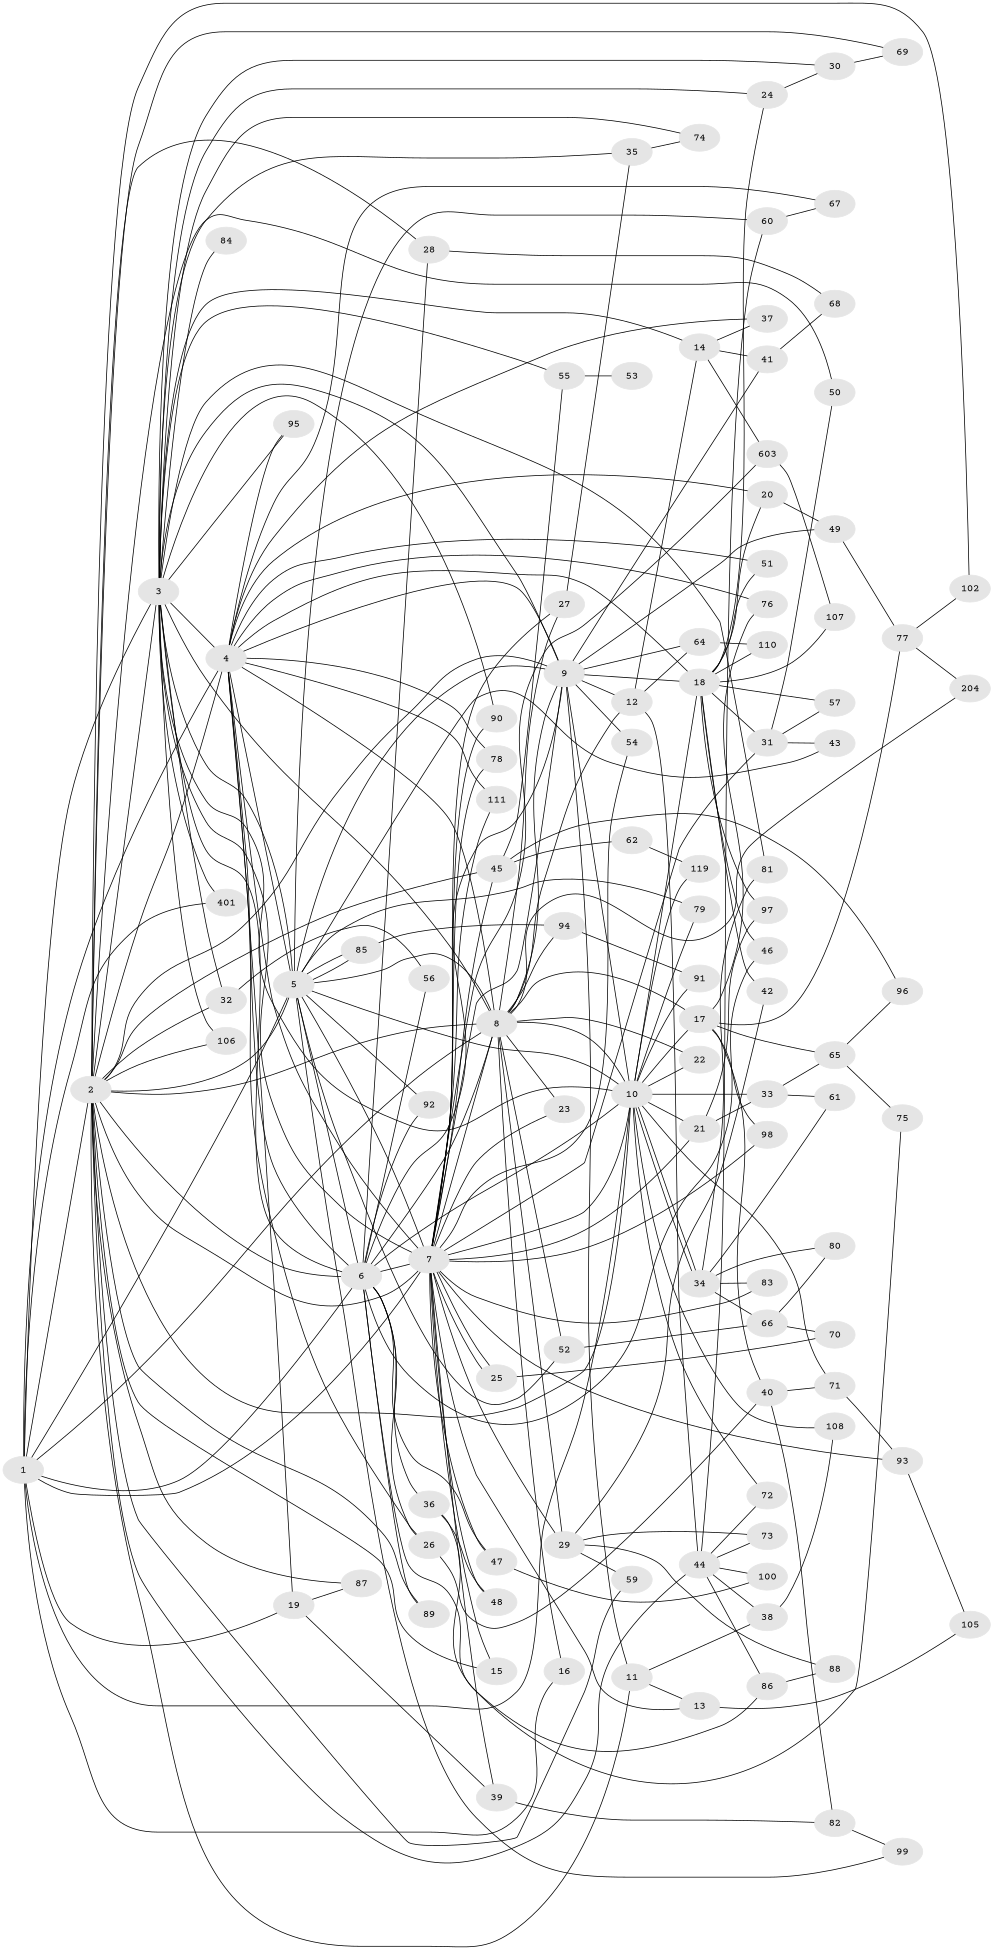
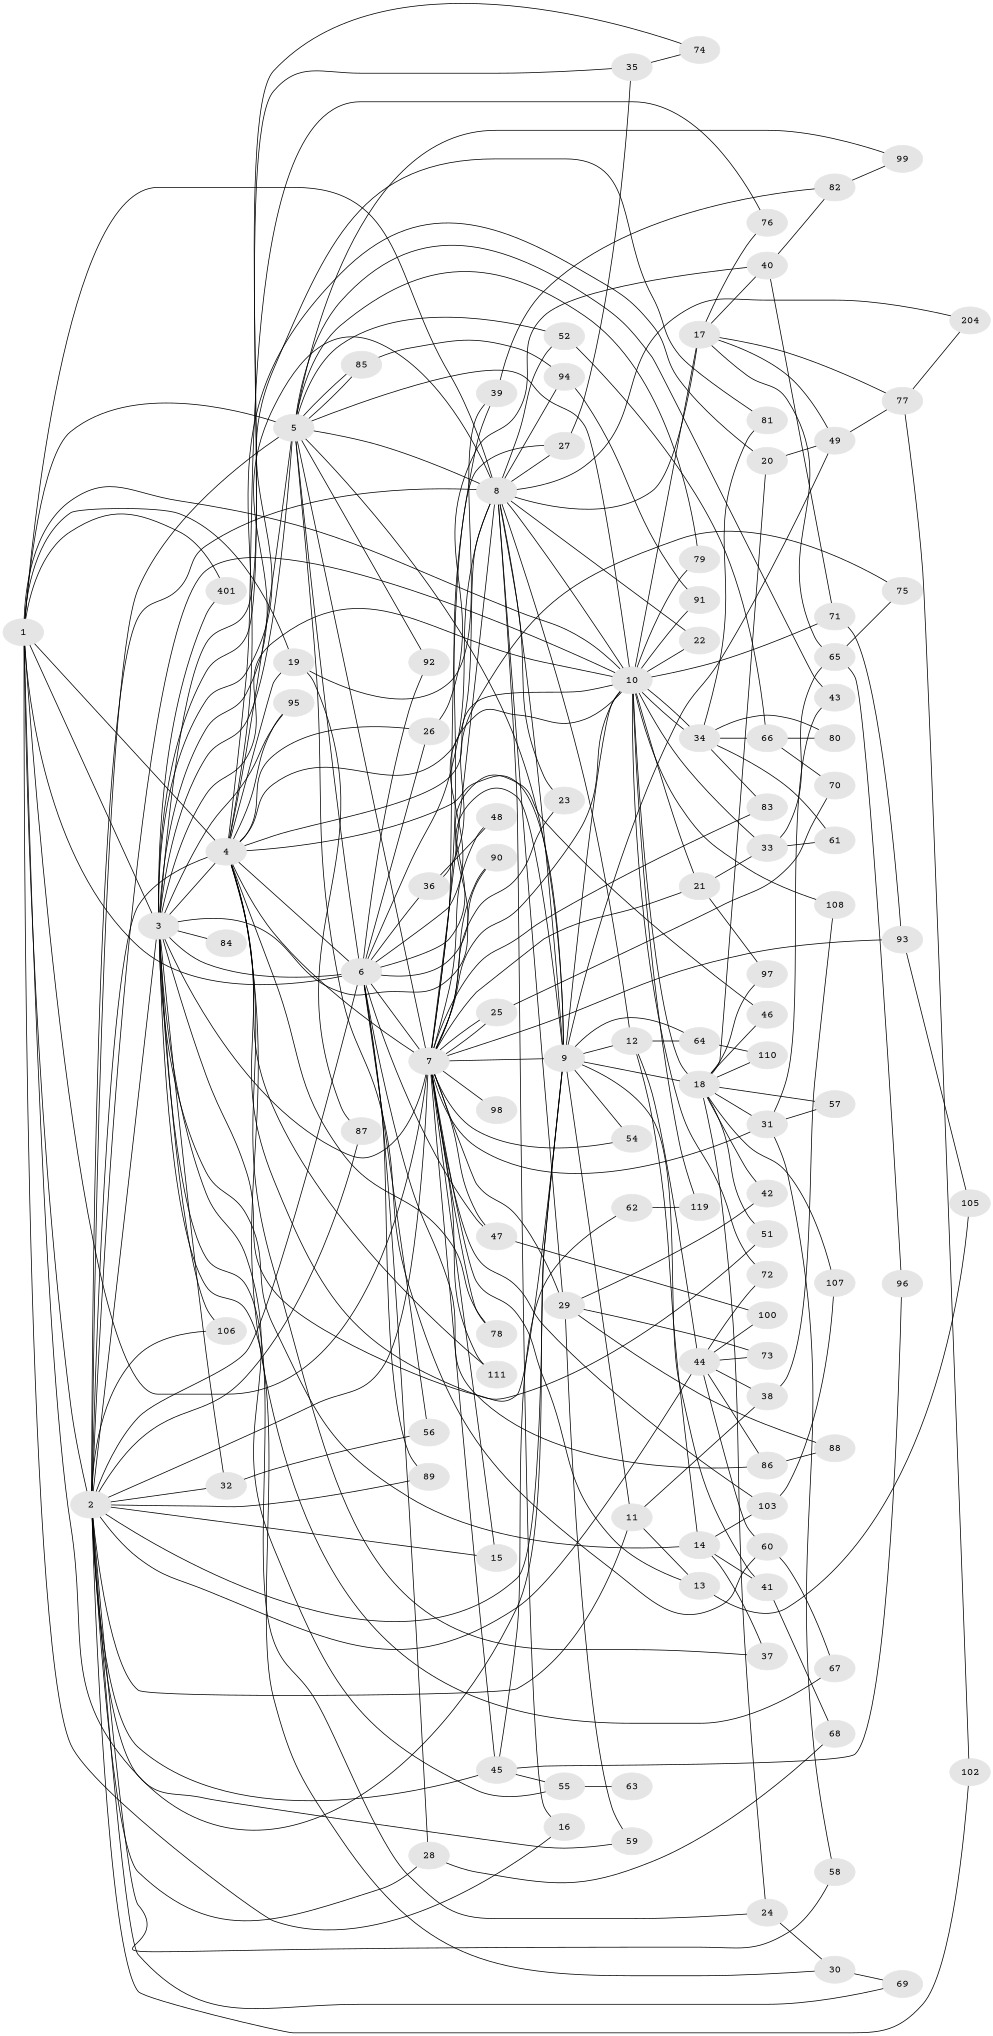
(632, 376) -> (632, 1786)
(835, 392) -> (835, 1872)
(767, 454) -> (767, 1506)
(470, 572) -> (442, 782)
(733, 1077) -> (783, 372)
none -> (85, 1678)
